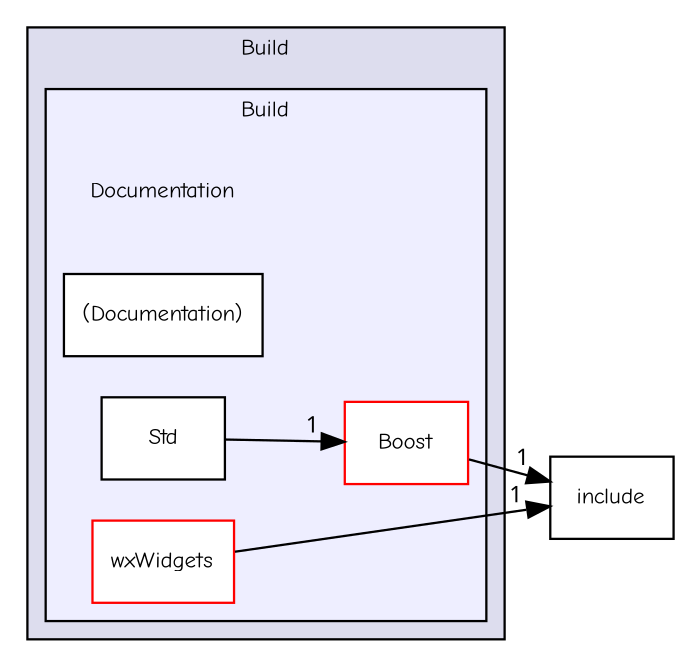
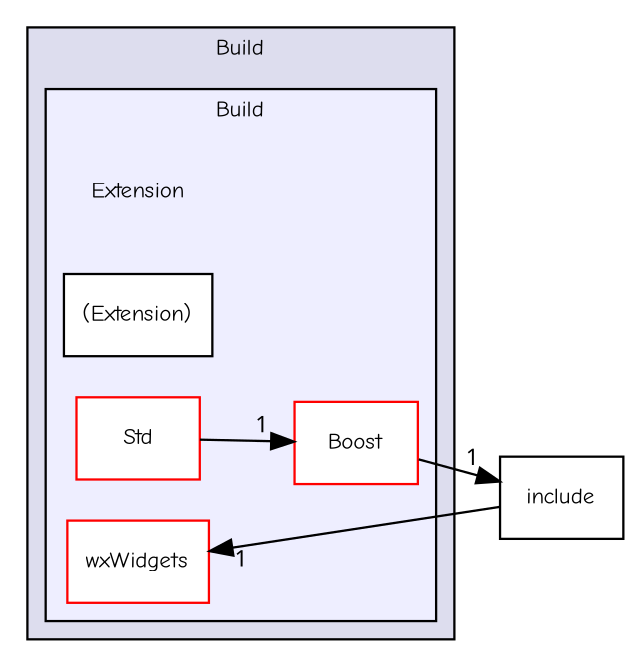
(163, 192) -> (138, 192)
(163, 315) -> (138, 315)
(163, 438) -> (138, 438)
(381, 531) -> (366, 527)
